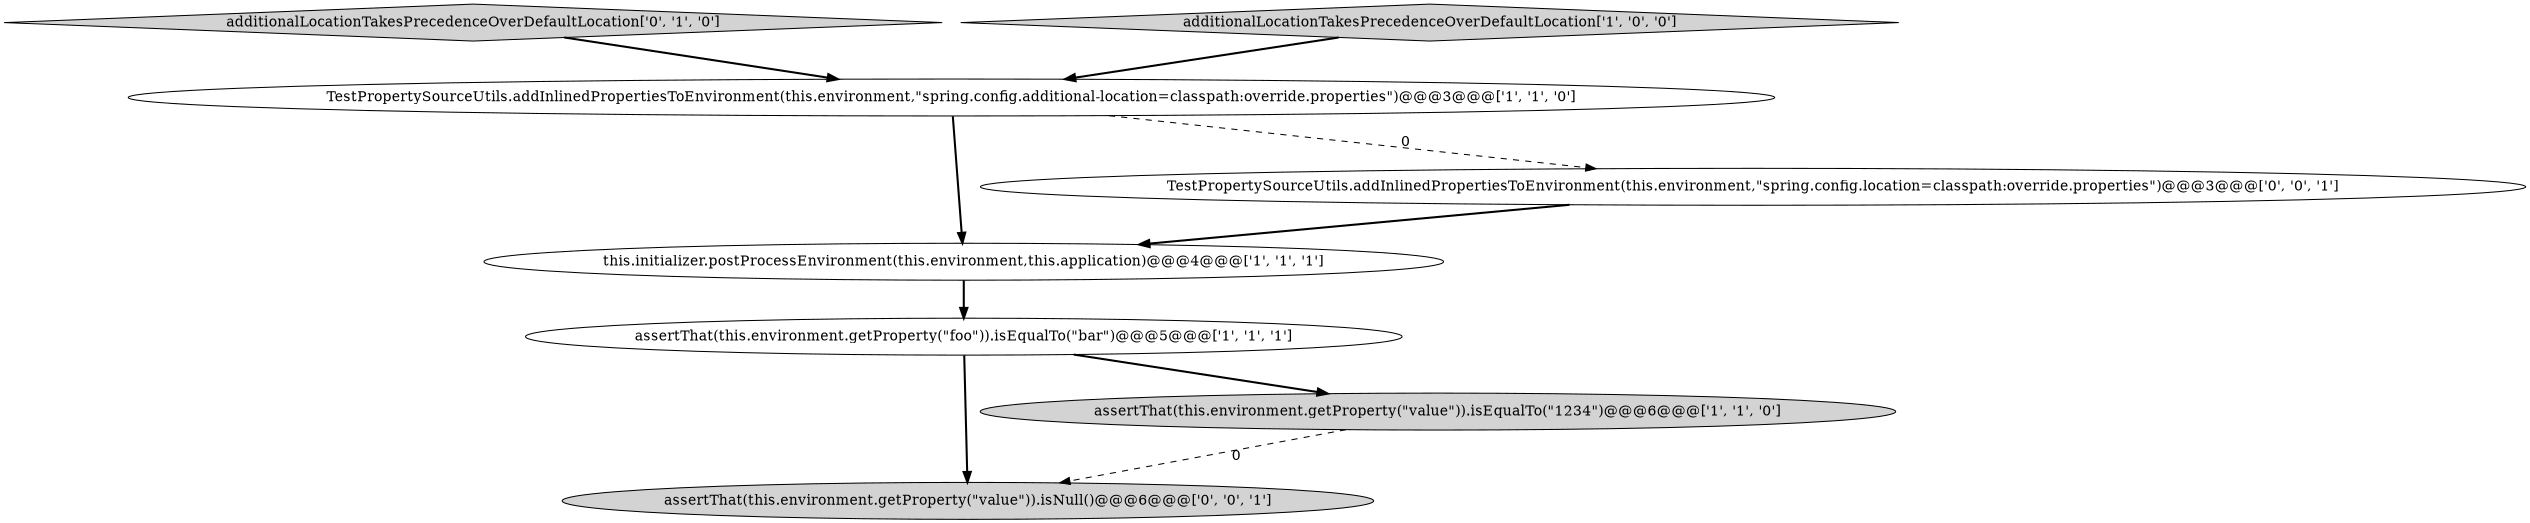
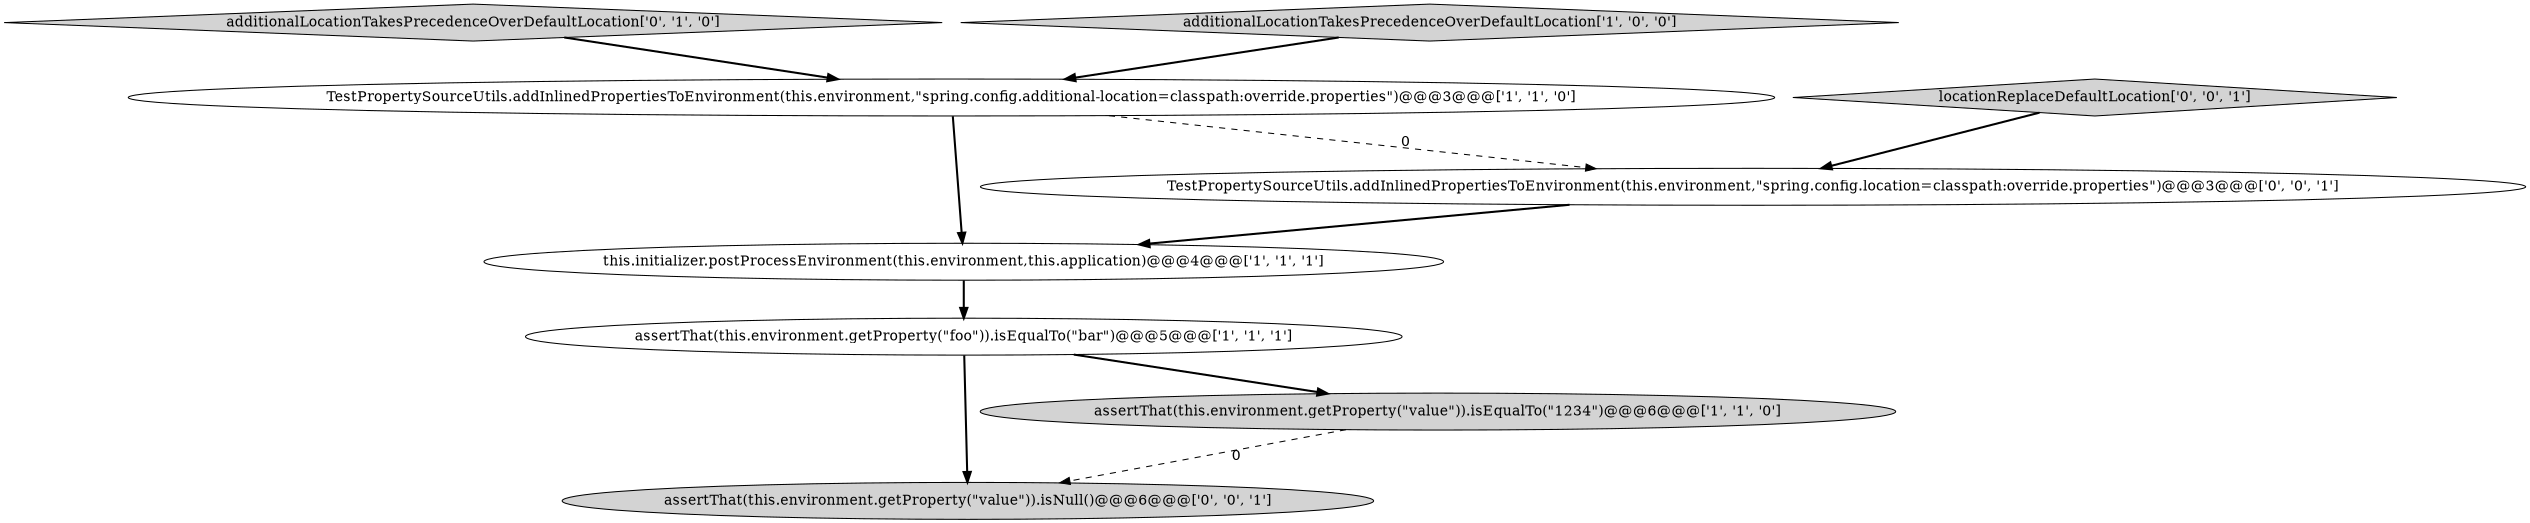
none -> (2095, 98)
